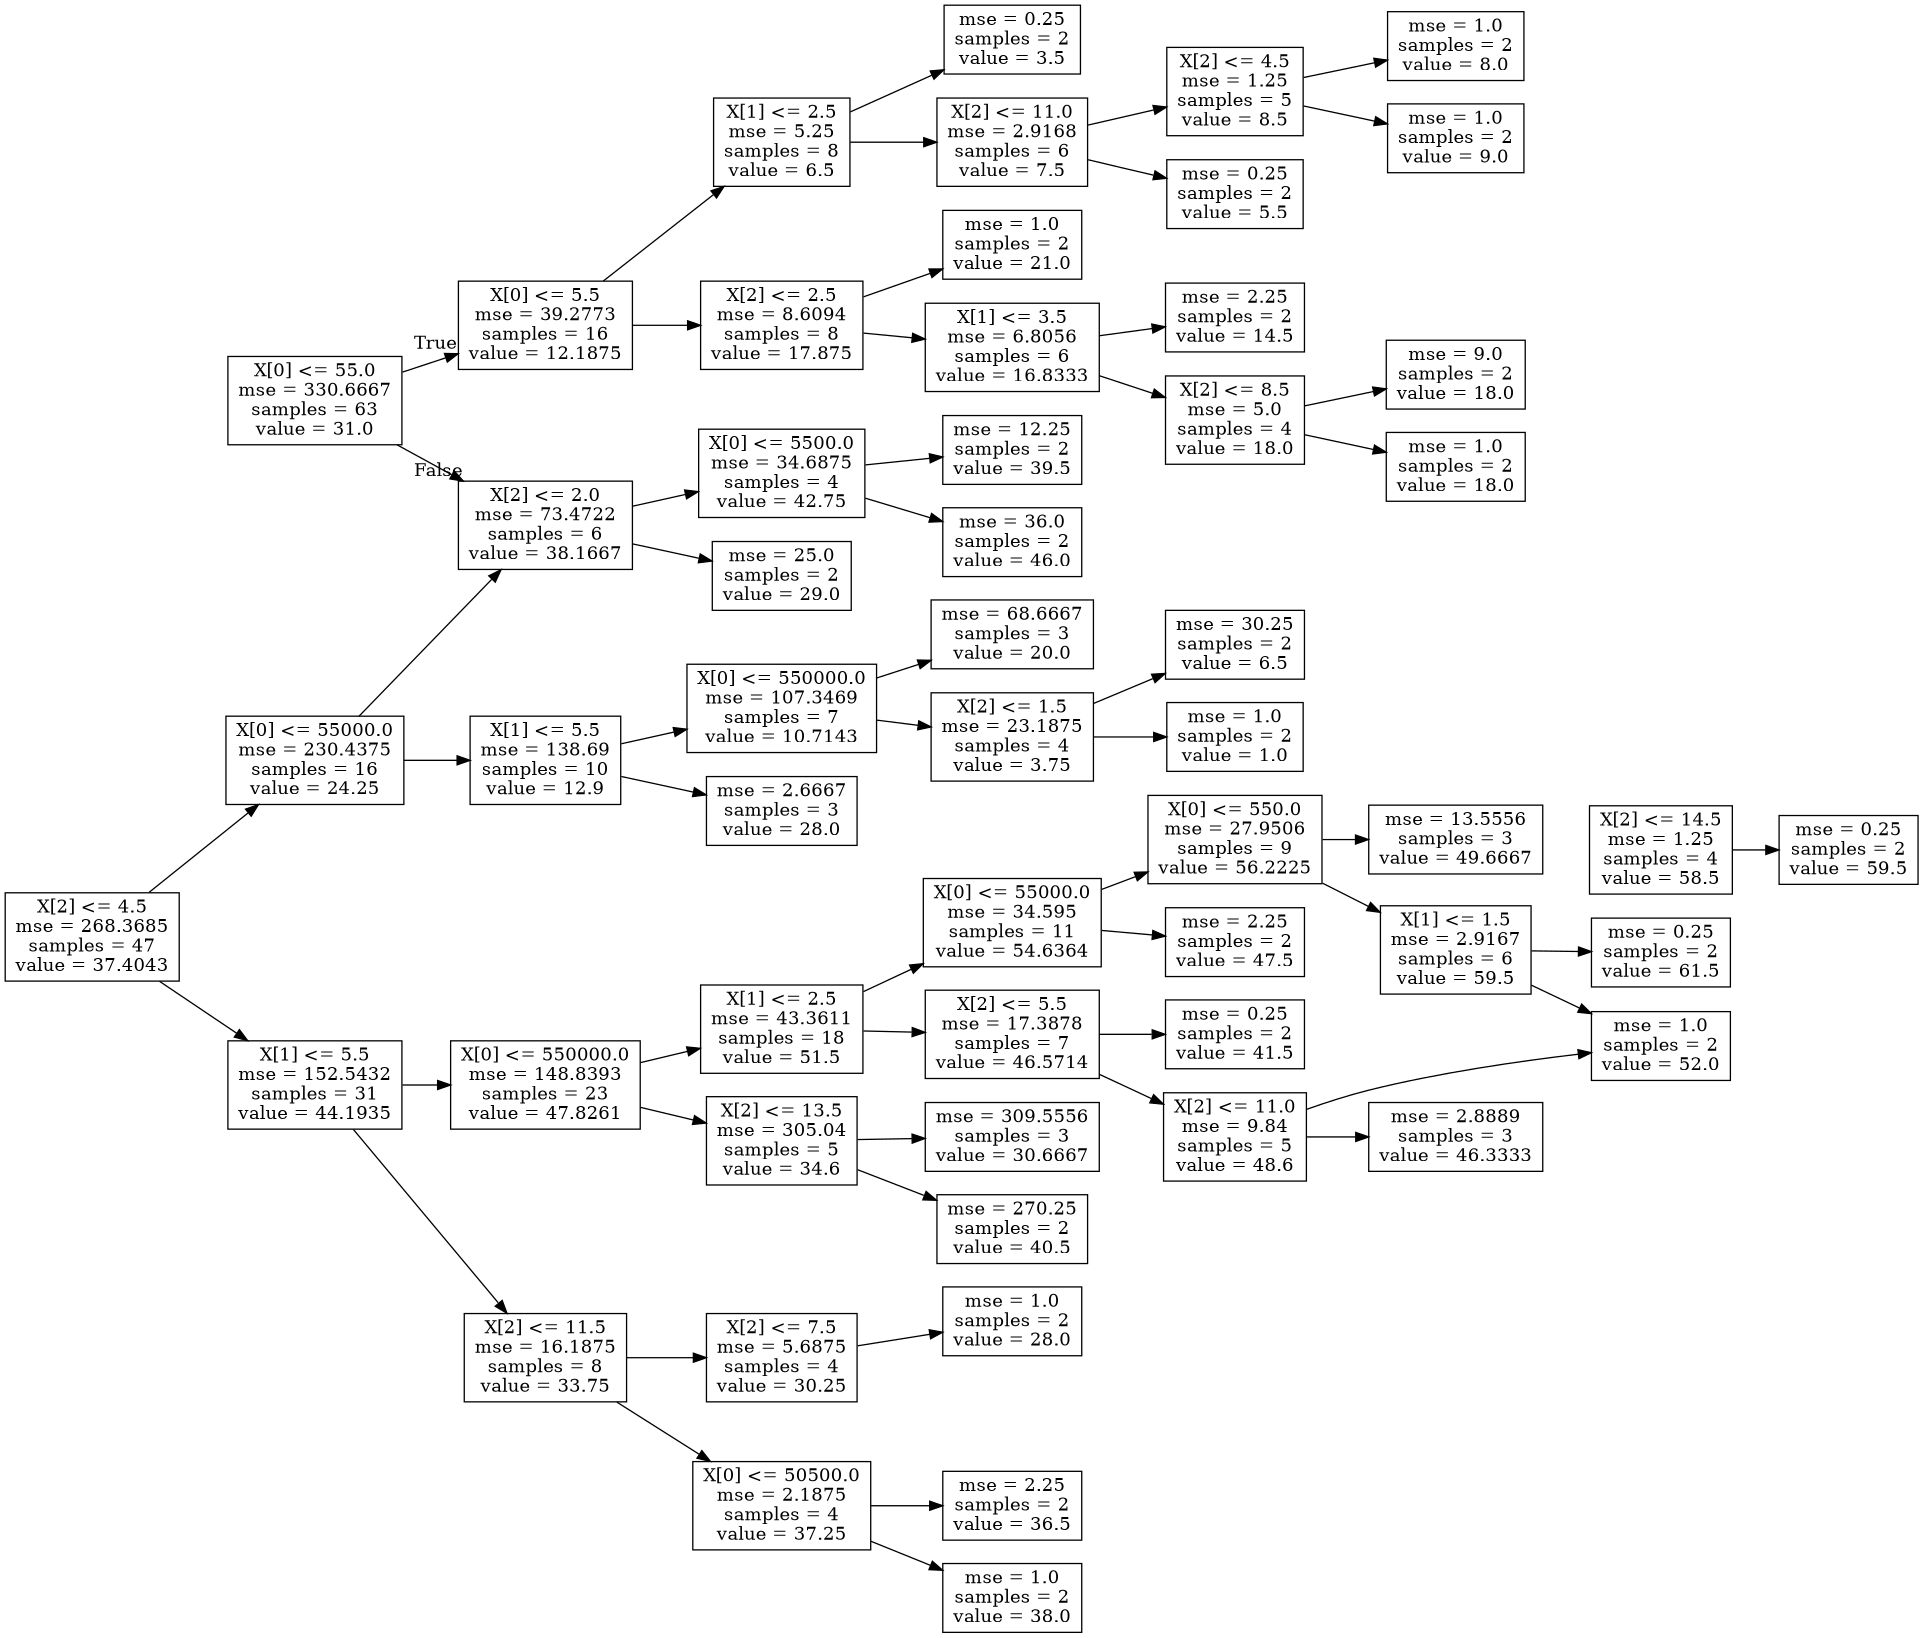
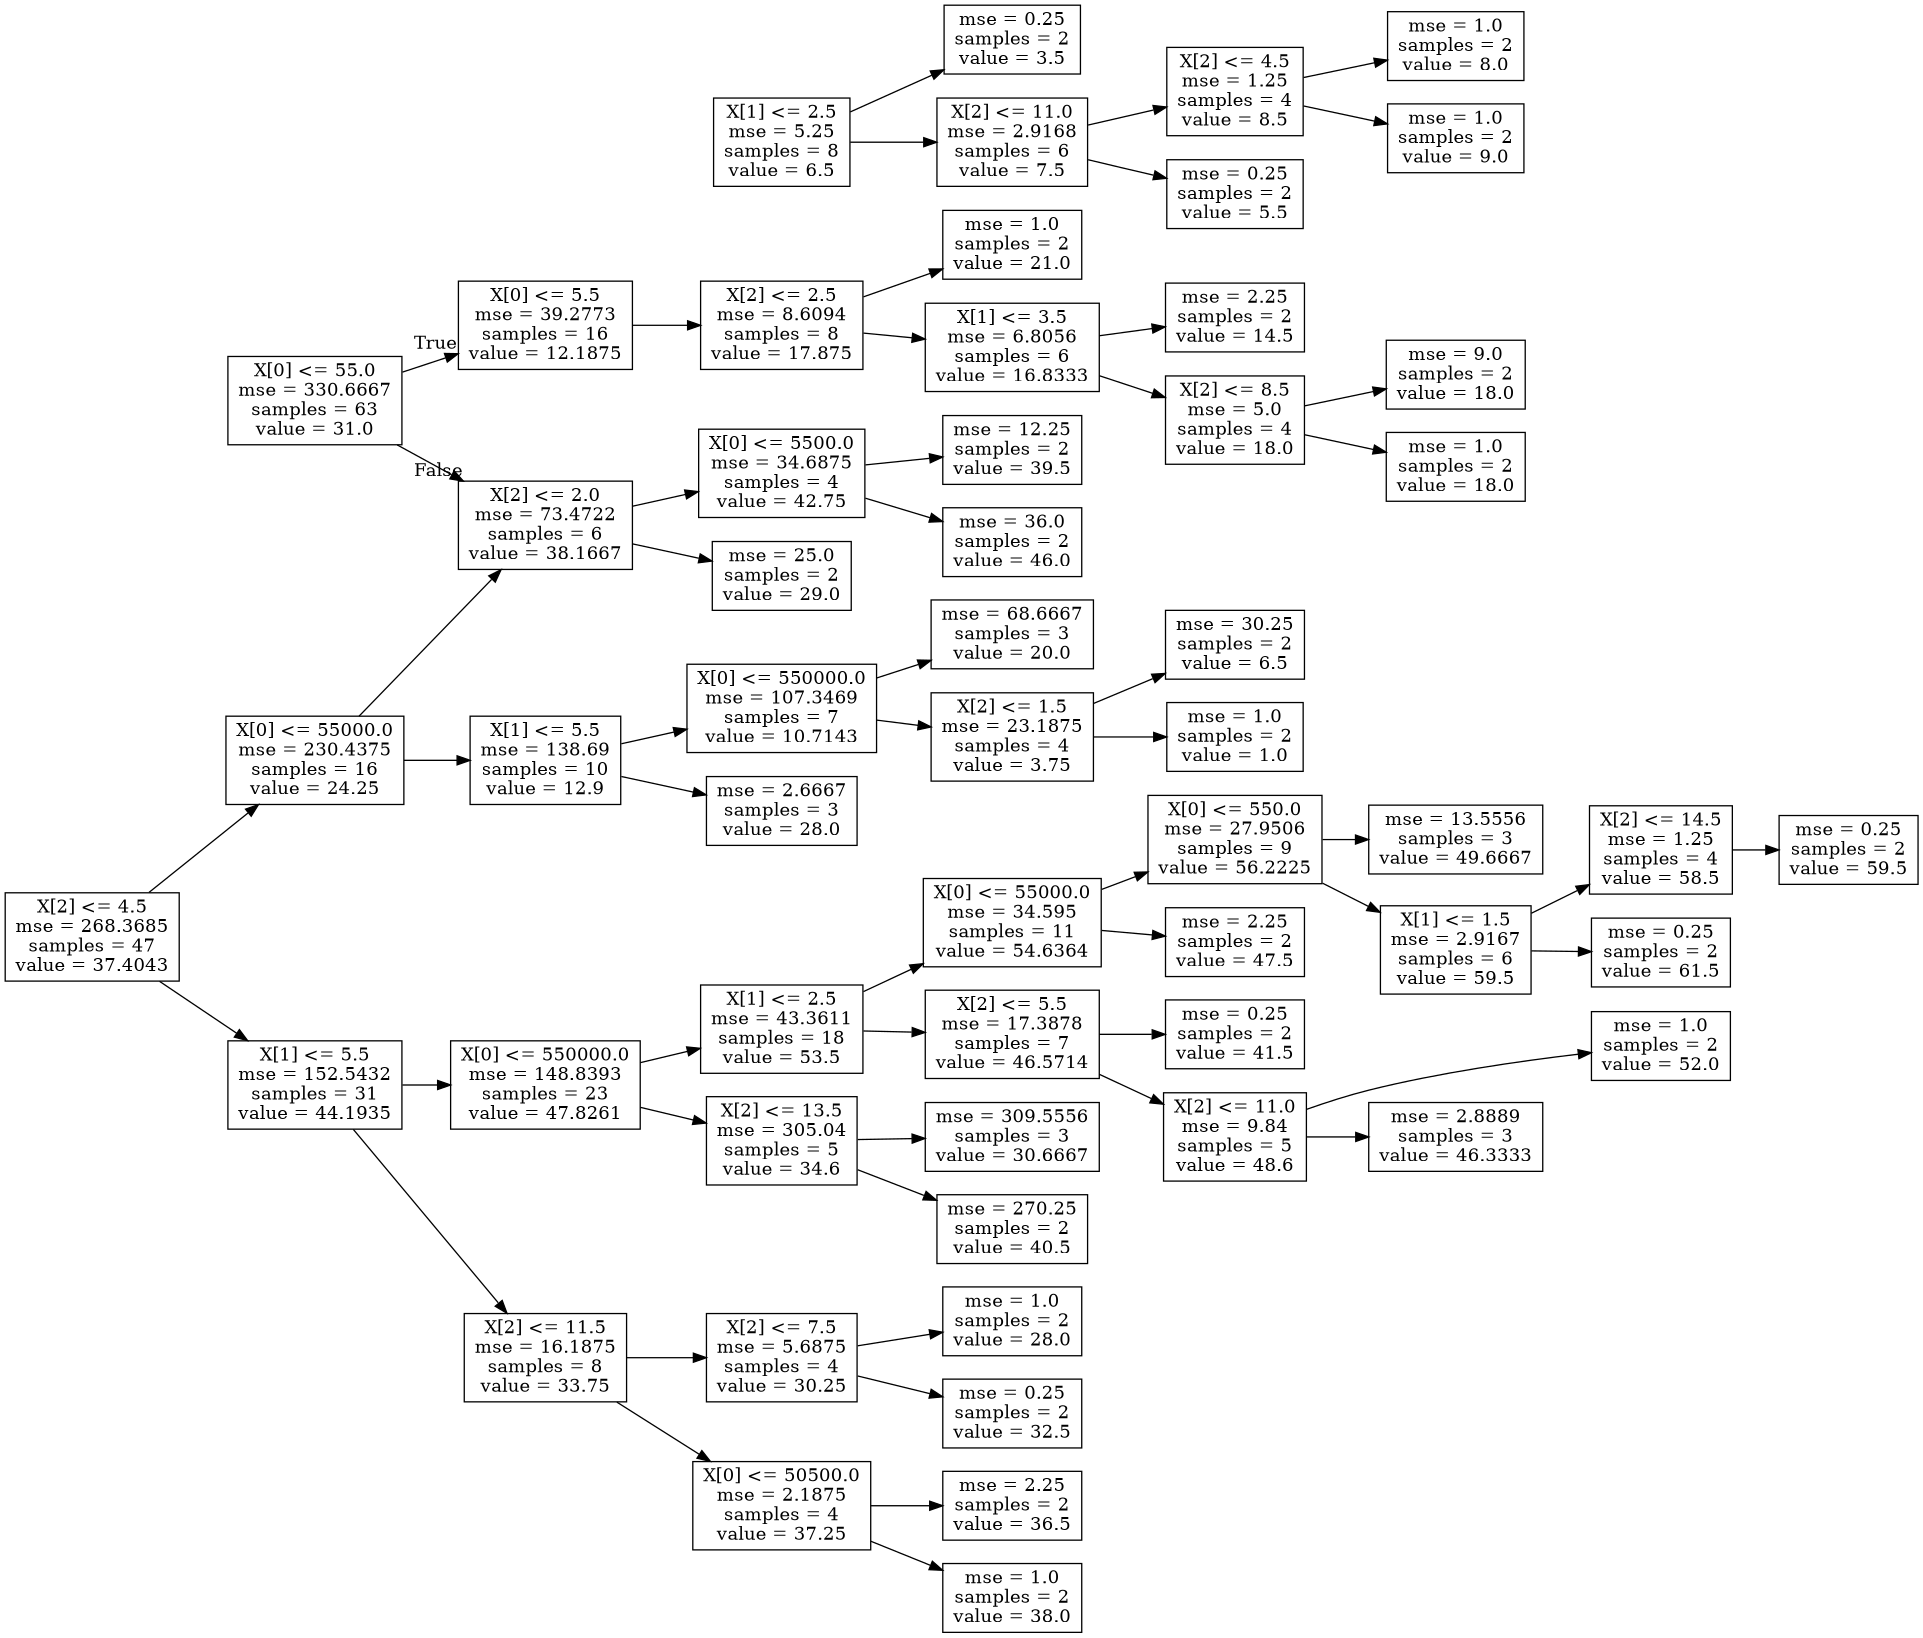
(1235, 92) -> (1235, 92)
(658, 238) -> none
(1555, 997) -> (1554, 902)
(782, 1029) -> (782, 1029)
none -> (1012, 1414)
